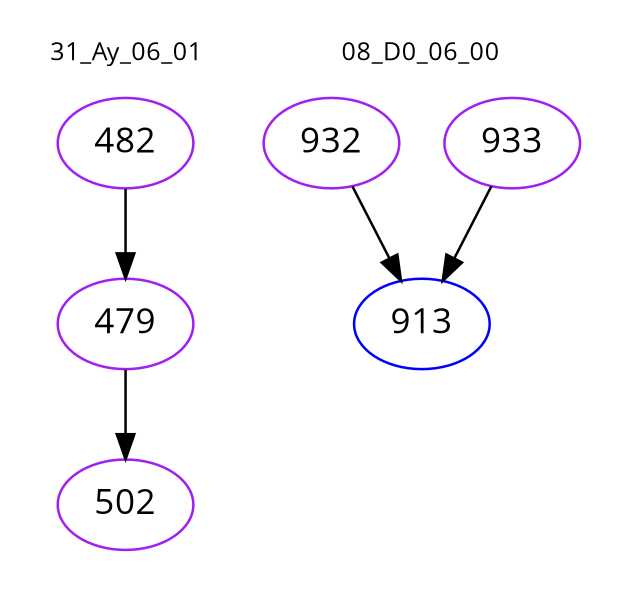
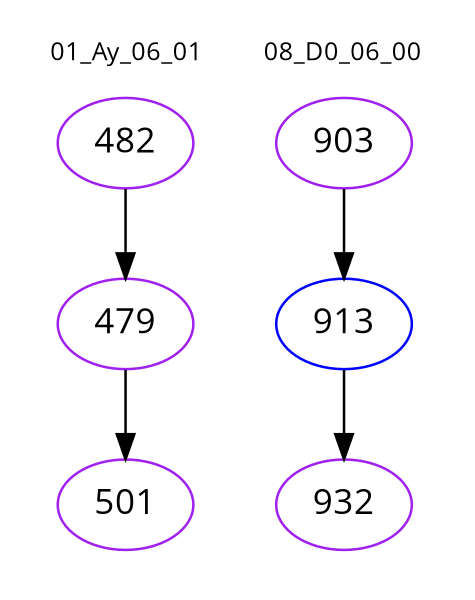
(127, 54) -> (127, 54)
(512, 143) -> (344, 143)
(371, 222) -> (344, 402)
(126, 505) -> (126, 505)
